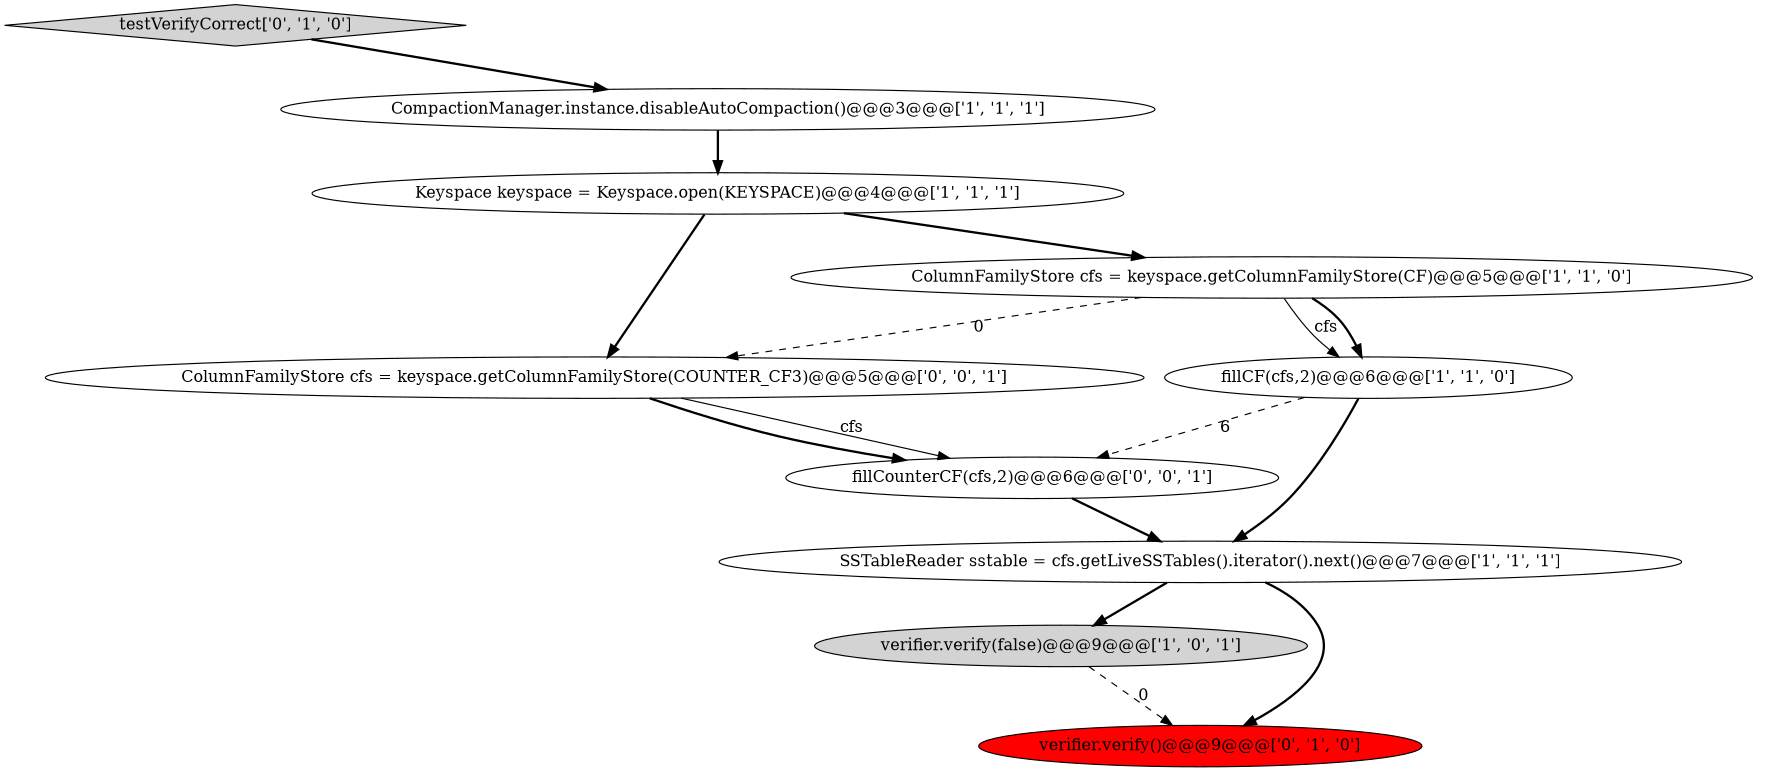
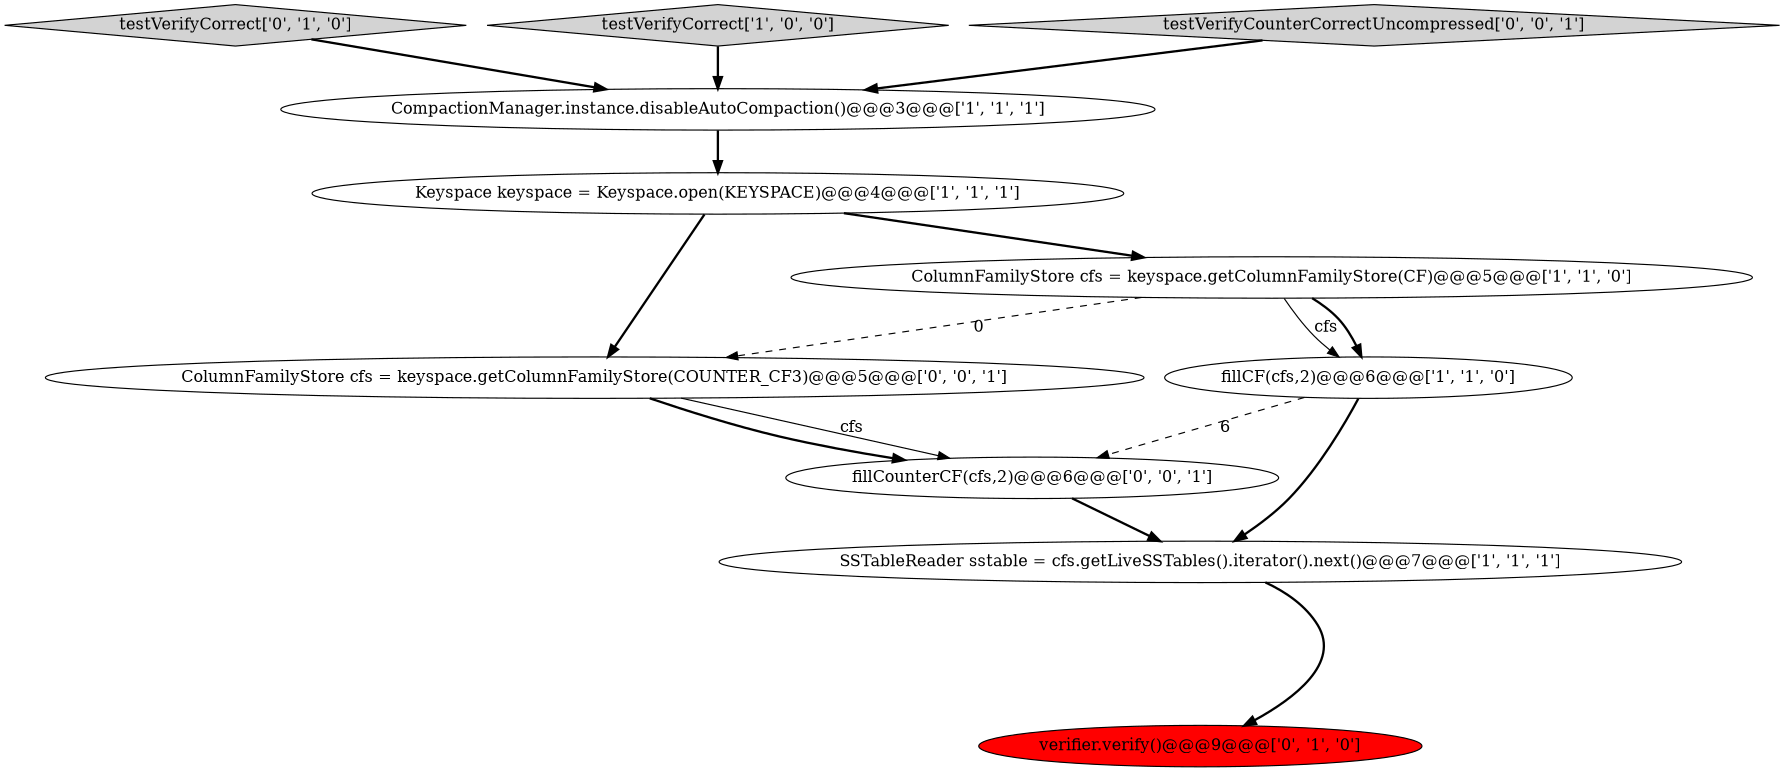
none -> (718, 25)
none -> (1374, 25)
(1061, 646) -> none
